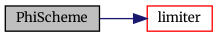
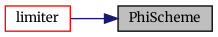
(117, 19) -> (87, 19)
